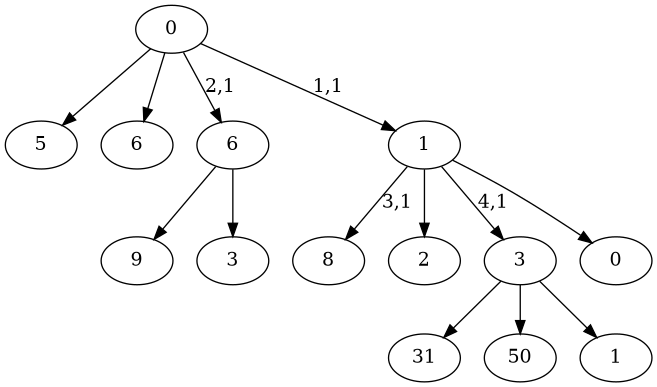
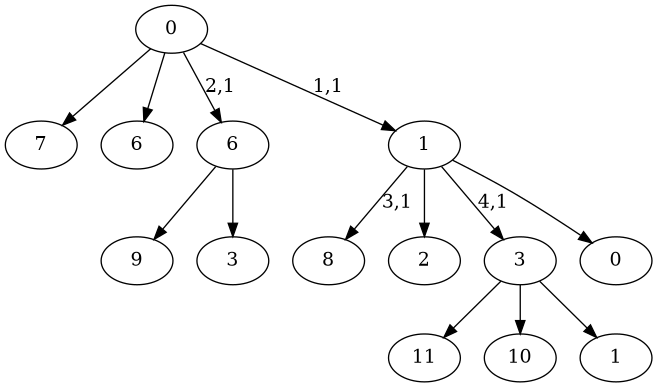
(41, 145) -> (41, 145)
(424, 358) -> (424, 358)
(520, 358) -> (520, 358)
